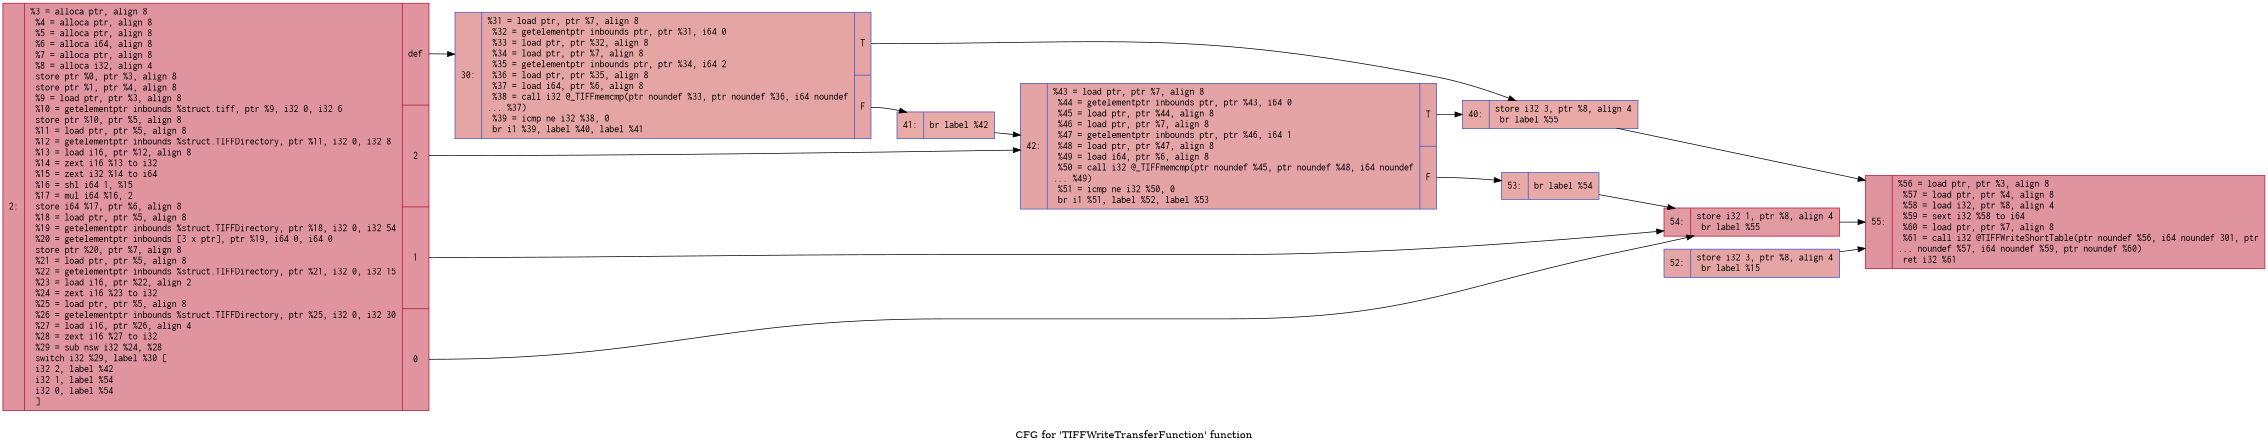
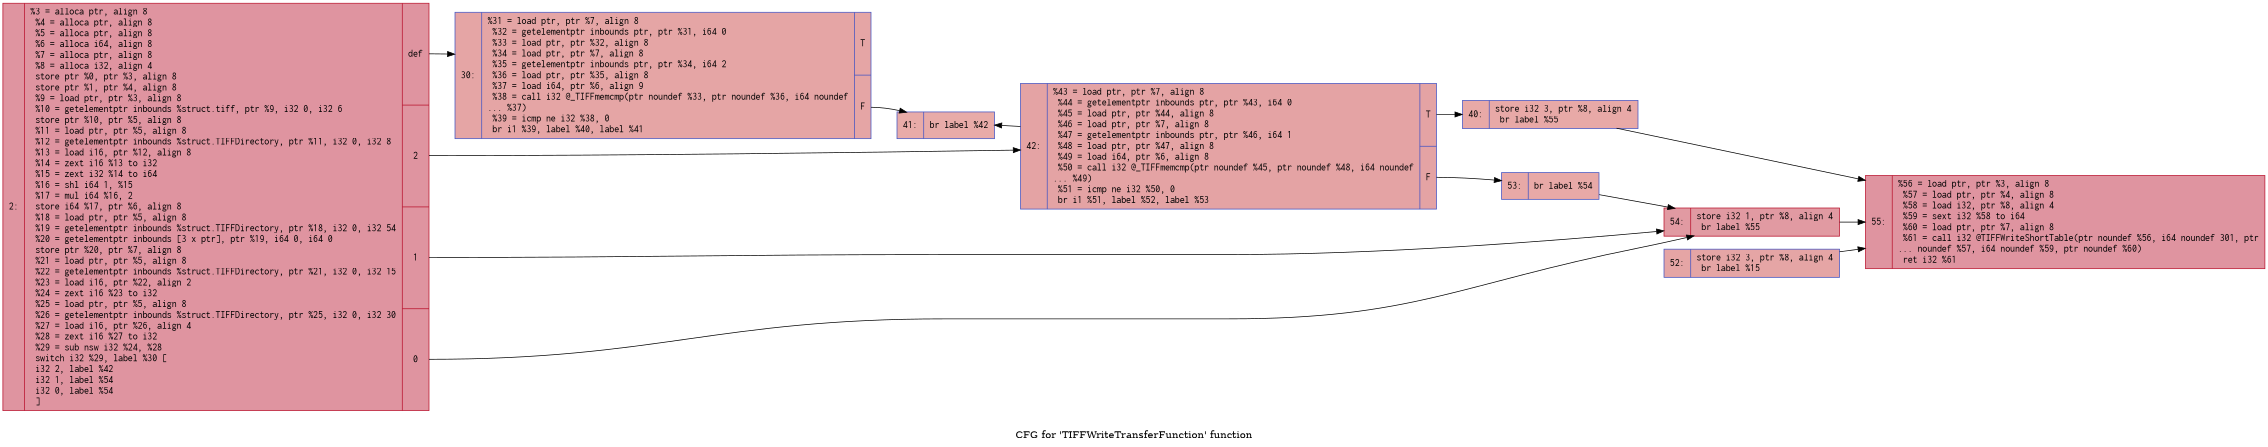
(1193, 44) -> none
(566, 86) -> (566, 86)
(1004, 134) -> (1011, 126)
